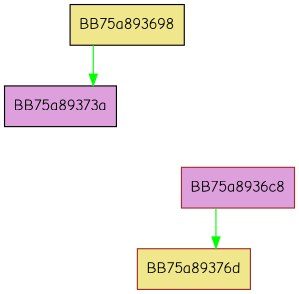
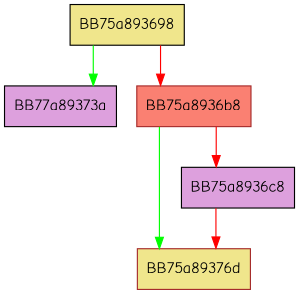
(60, 106) -> (60, 106)
none -> (194, 106)
(238, 188) -> (238, 188)
(216, 223) -> (216, 223)
